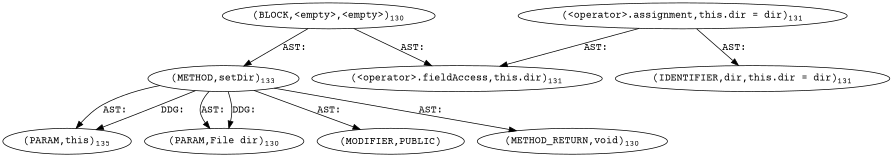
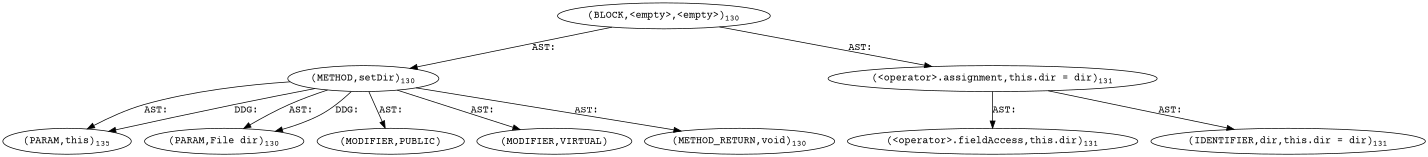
(389, 46) -> (822, 46)
(268, 77) -> (408, 77)
none -> (554, 141)
